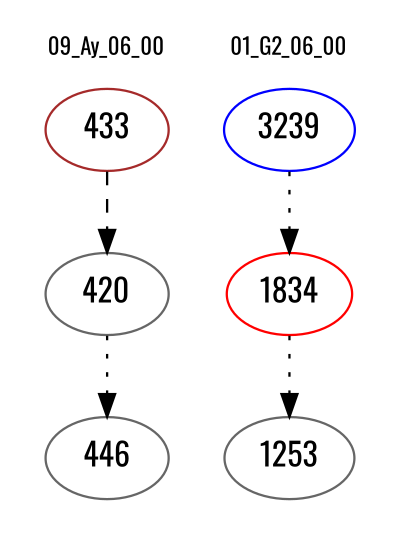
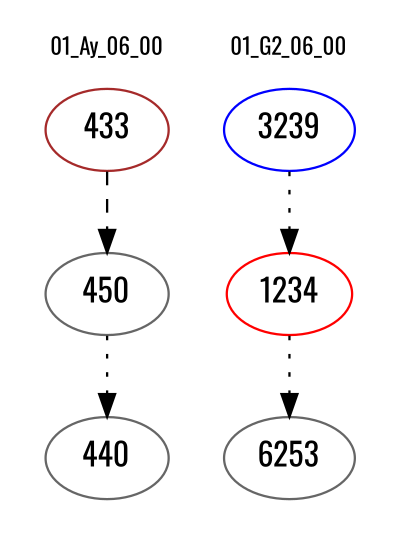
(107, 49) -> (107, 49)
(107, 294) -> (107, 294)
(289, 294) -> (289, 294)
(107, 458) -> (107, 458)
(289, 458) -> (289, 458)
